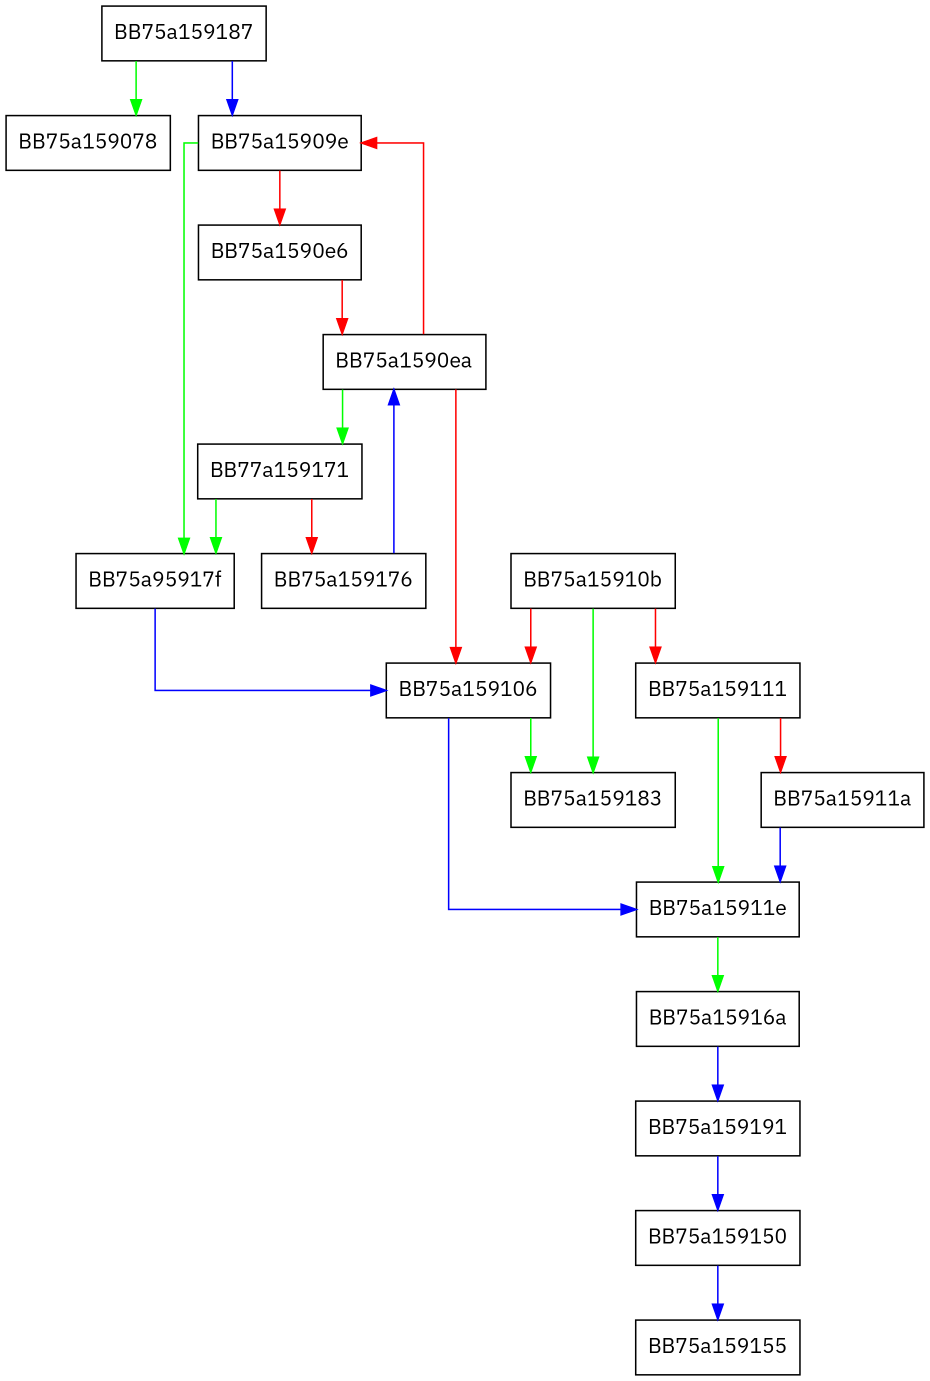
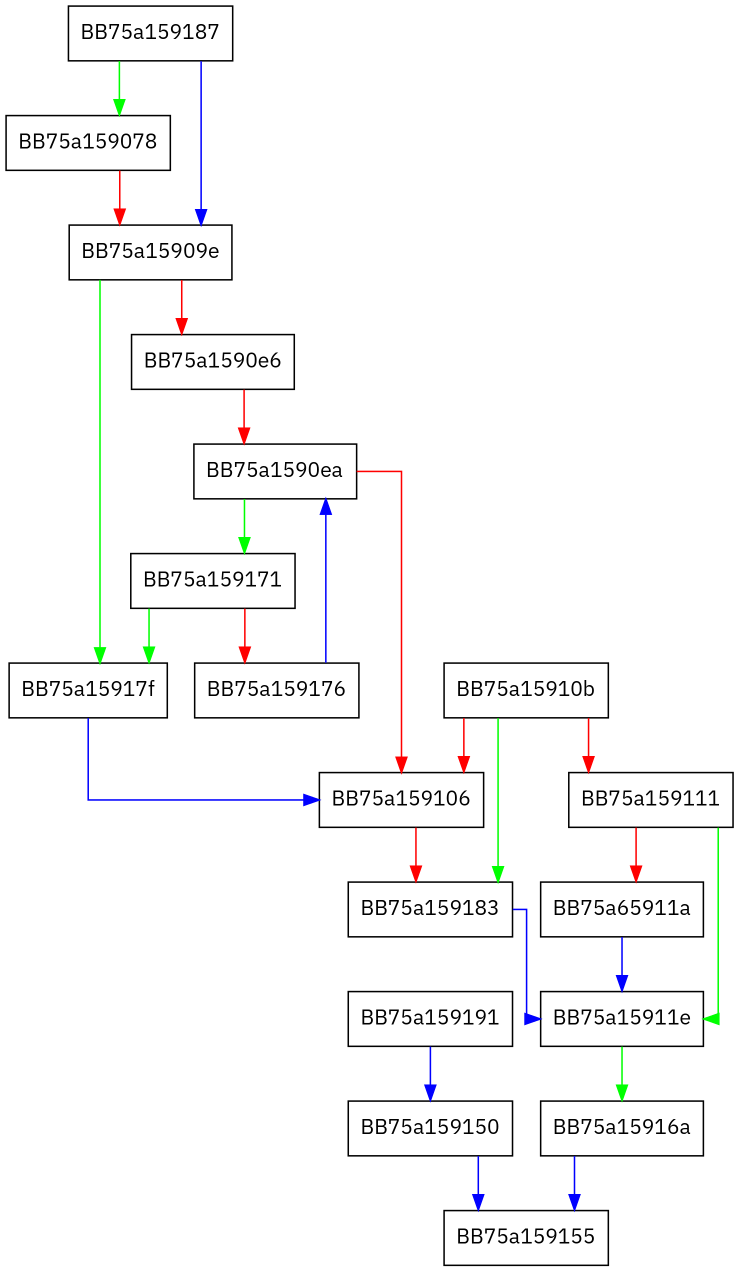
(424, 215) -> (120, 190)
(280, 471) -> (213, 581)
(155, 581) -> (88, 690)
(531, 737) -> (416, 847)
(843, 800) -> (622, 909)
(449, 900) -> (527, 958)
(718, 1066) -> (574, 1175)
